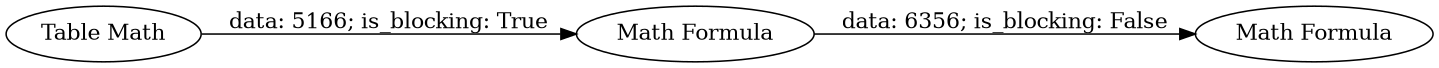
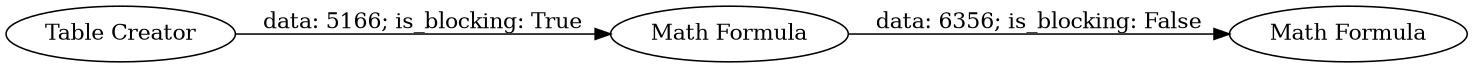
(104, 34) -> (121, 34)
